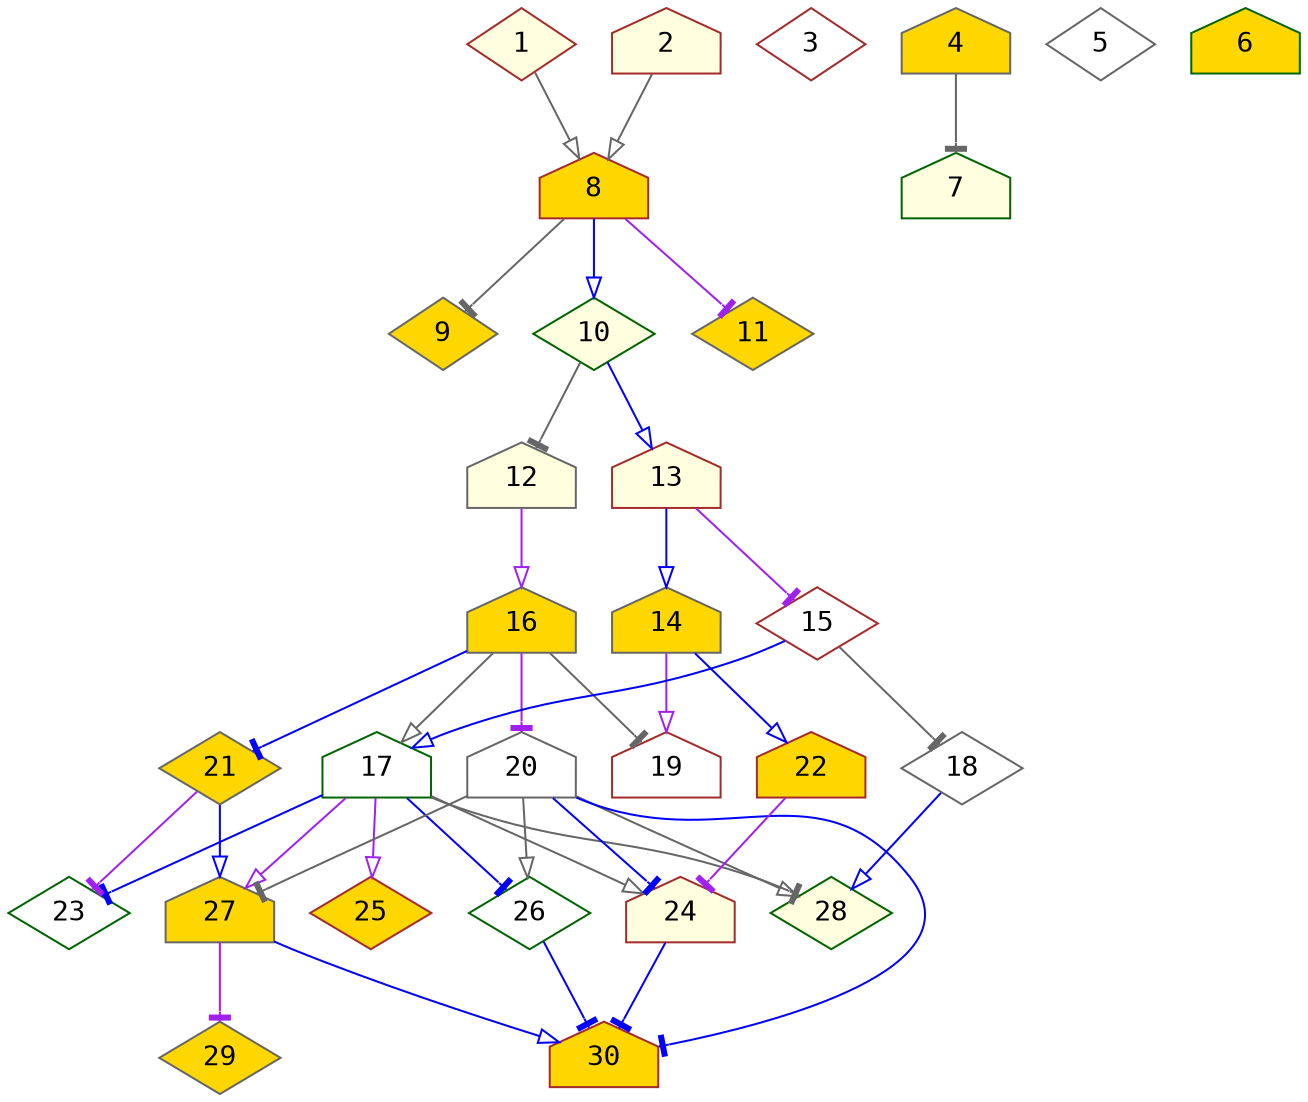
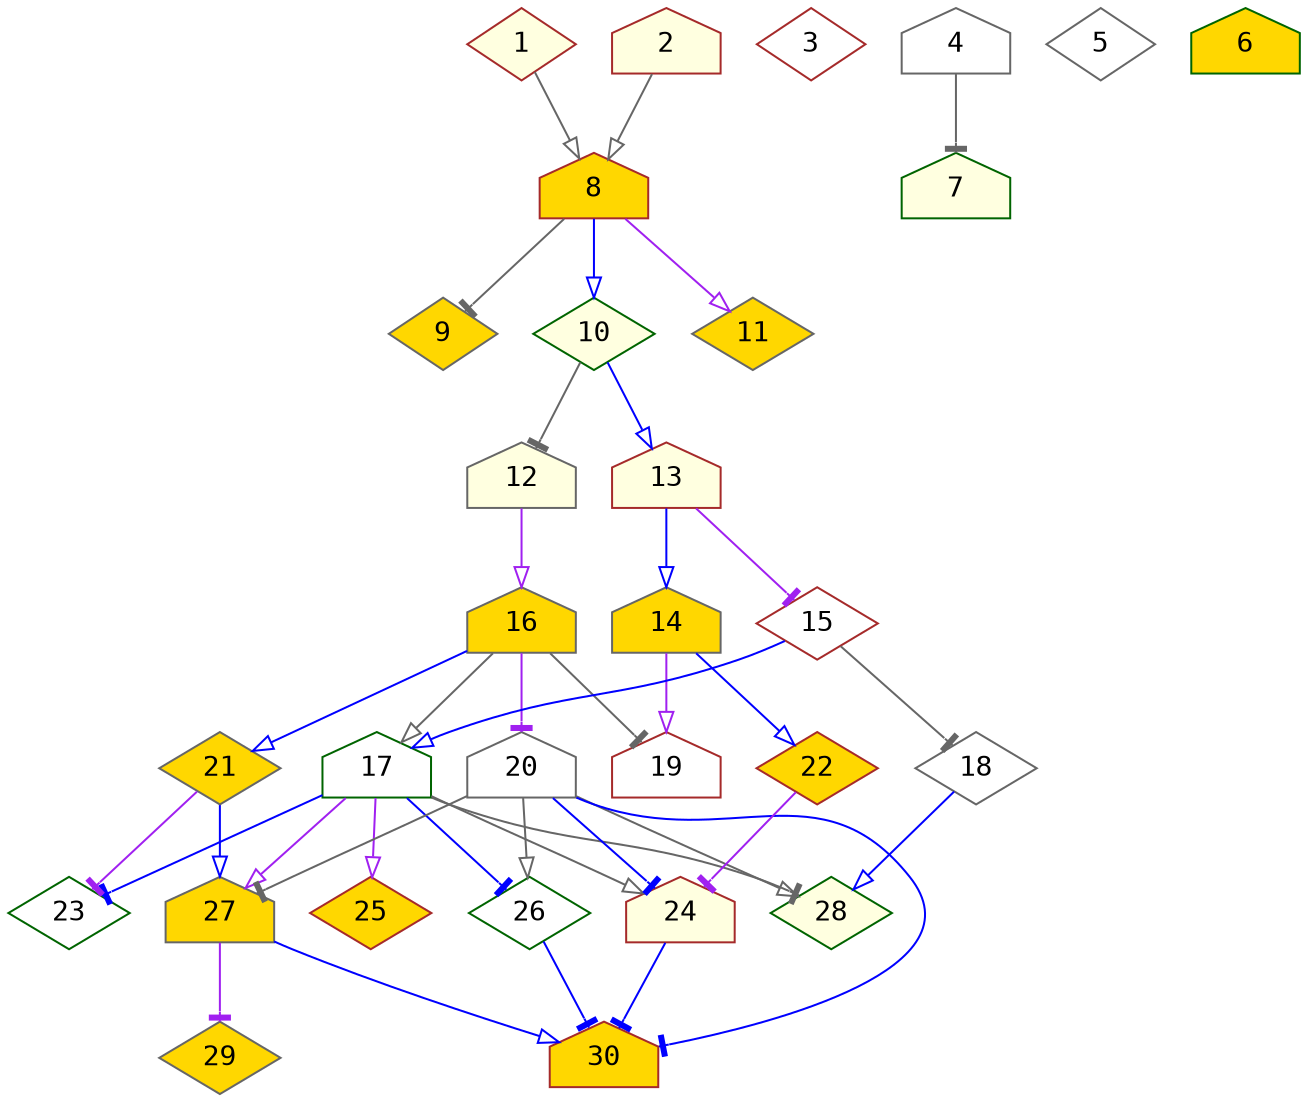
(956, 44) -> (956, 44)
(673, 261) -> (670, 258)
(365, 699) -> (369, 697)
(811, 768) -> (817, 768)
